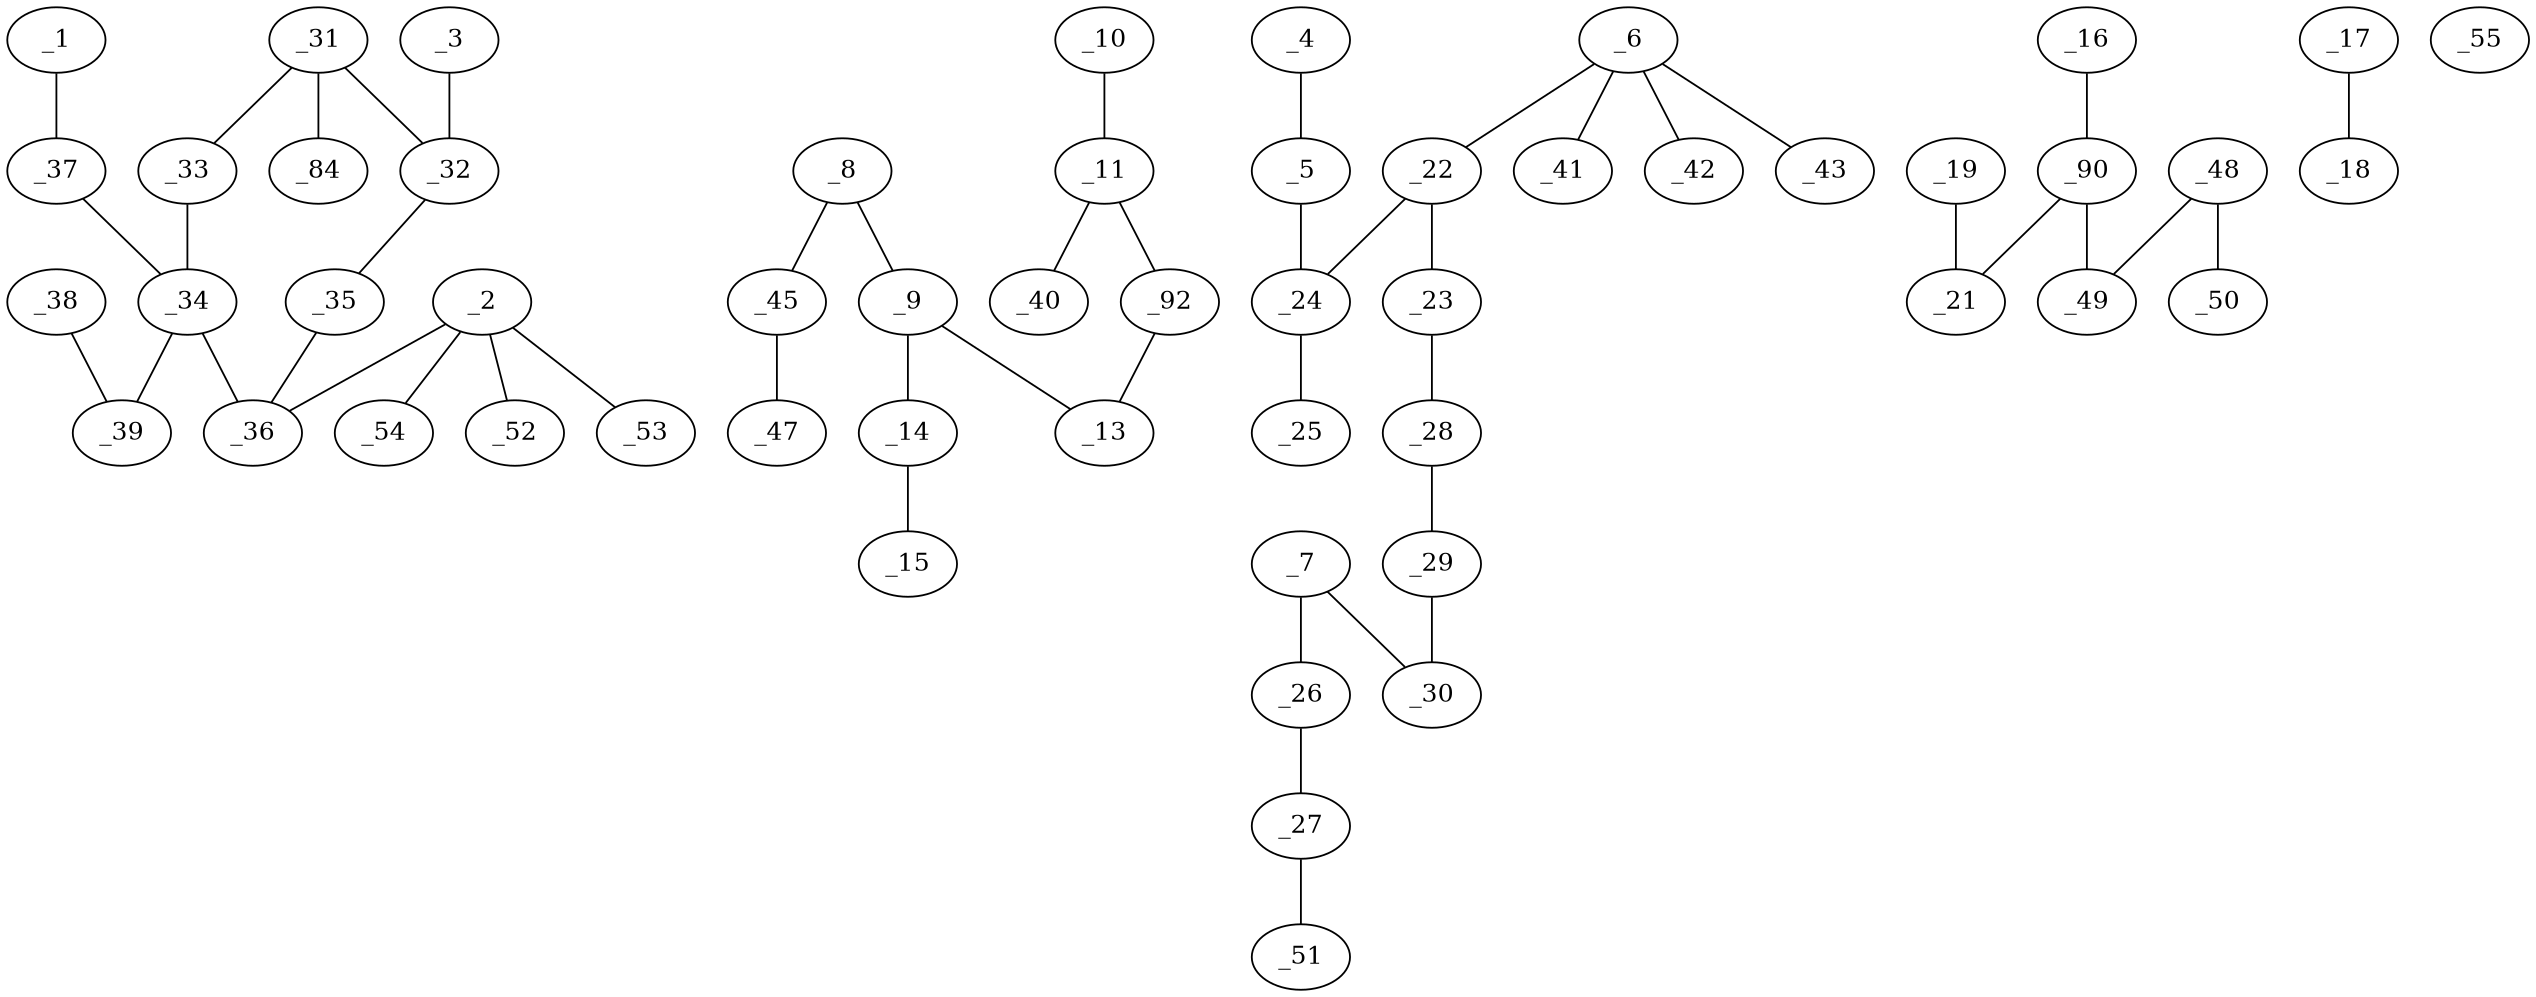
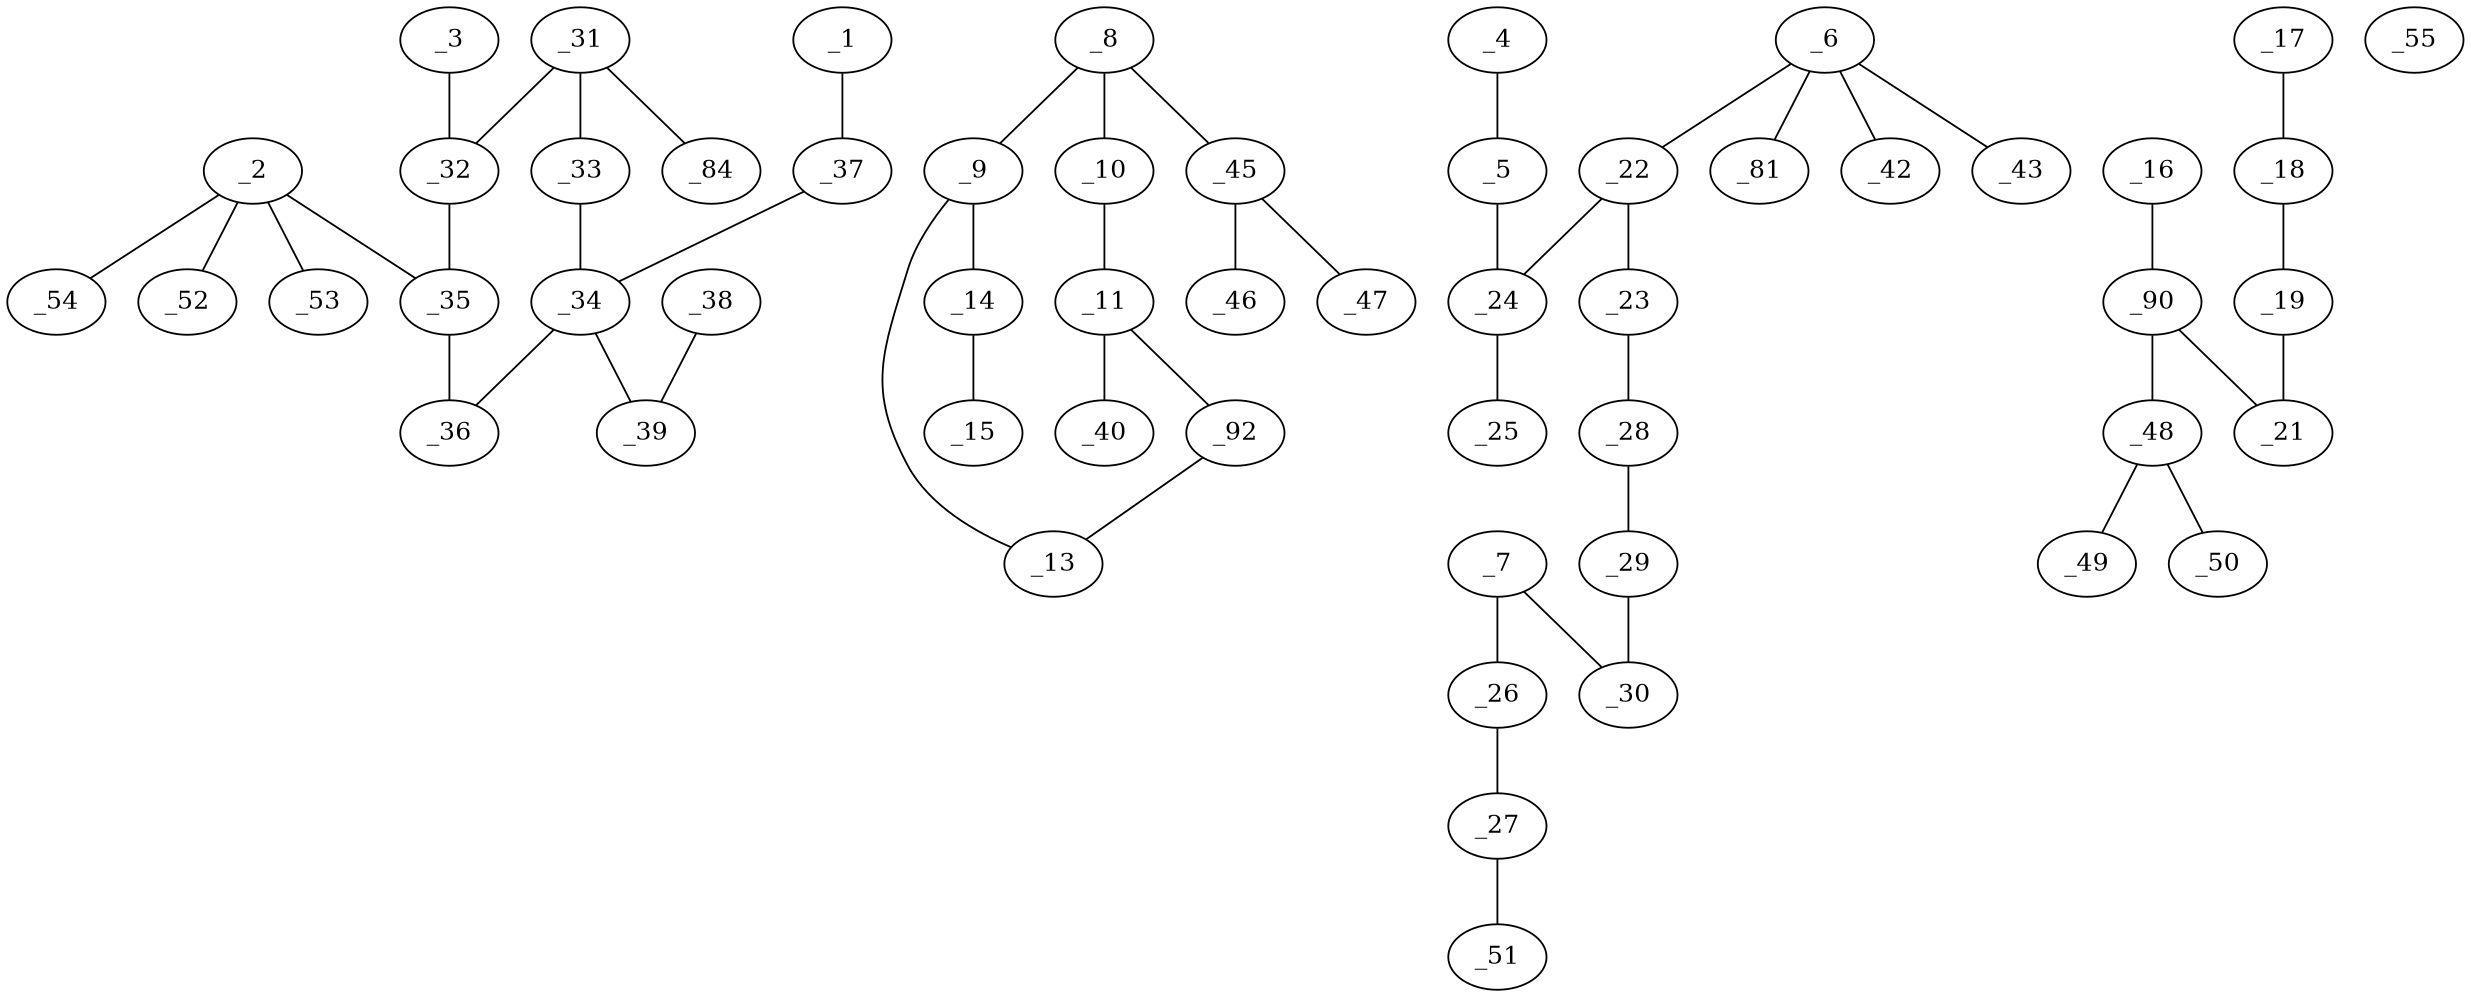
none -> (1104, 106)
(1563, 171) -> (1759, 171)
(2087, 237) -> (2152, 368)
none -> (2283, 237)
none -> (1235, 302)
(367, 368) -> (351, 237)
